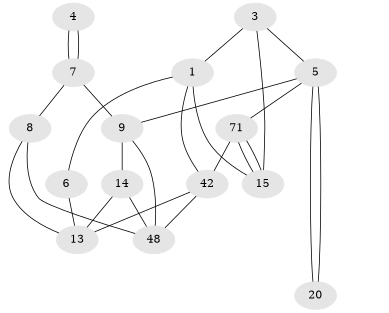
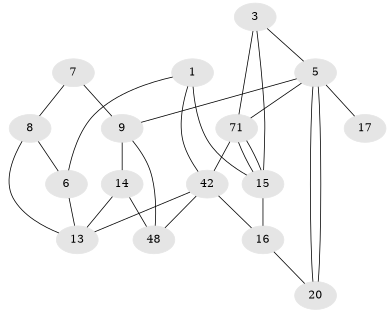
(73, 17) -> none
(224, 45) -> (246, 73)
none -> (365, 128)
(59, 208) -> (48, 156)
none -> (263, 240)
